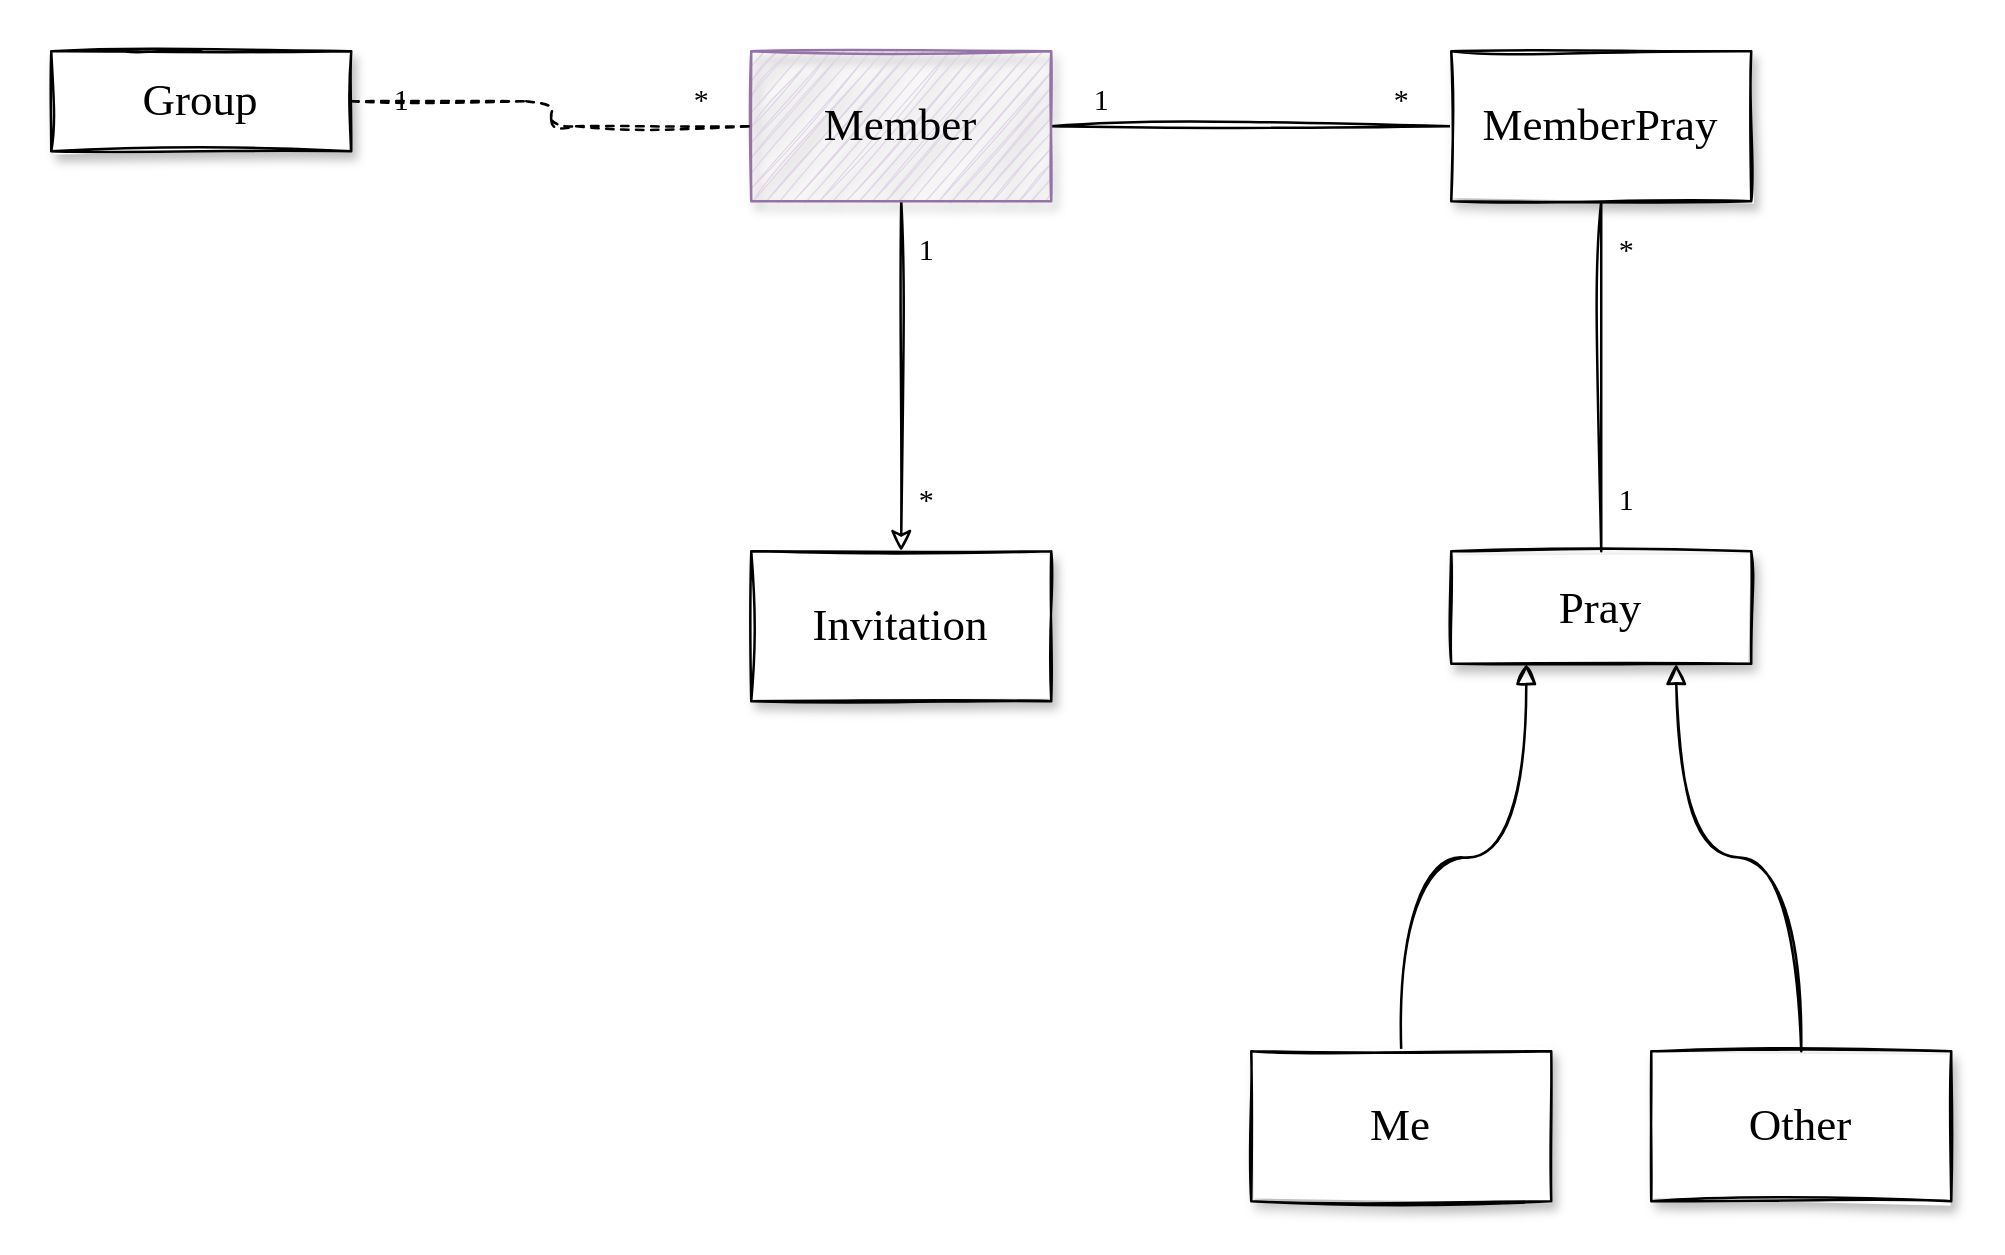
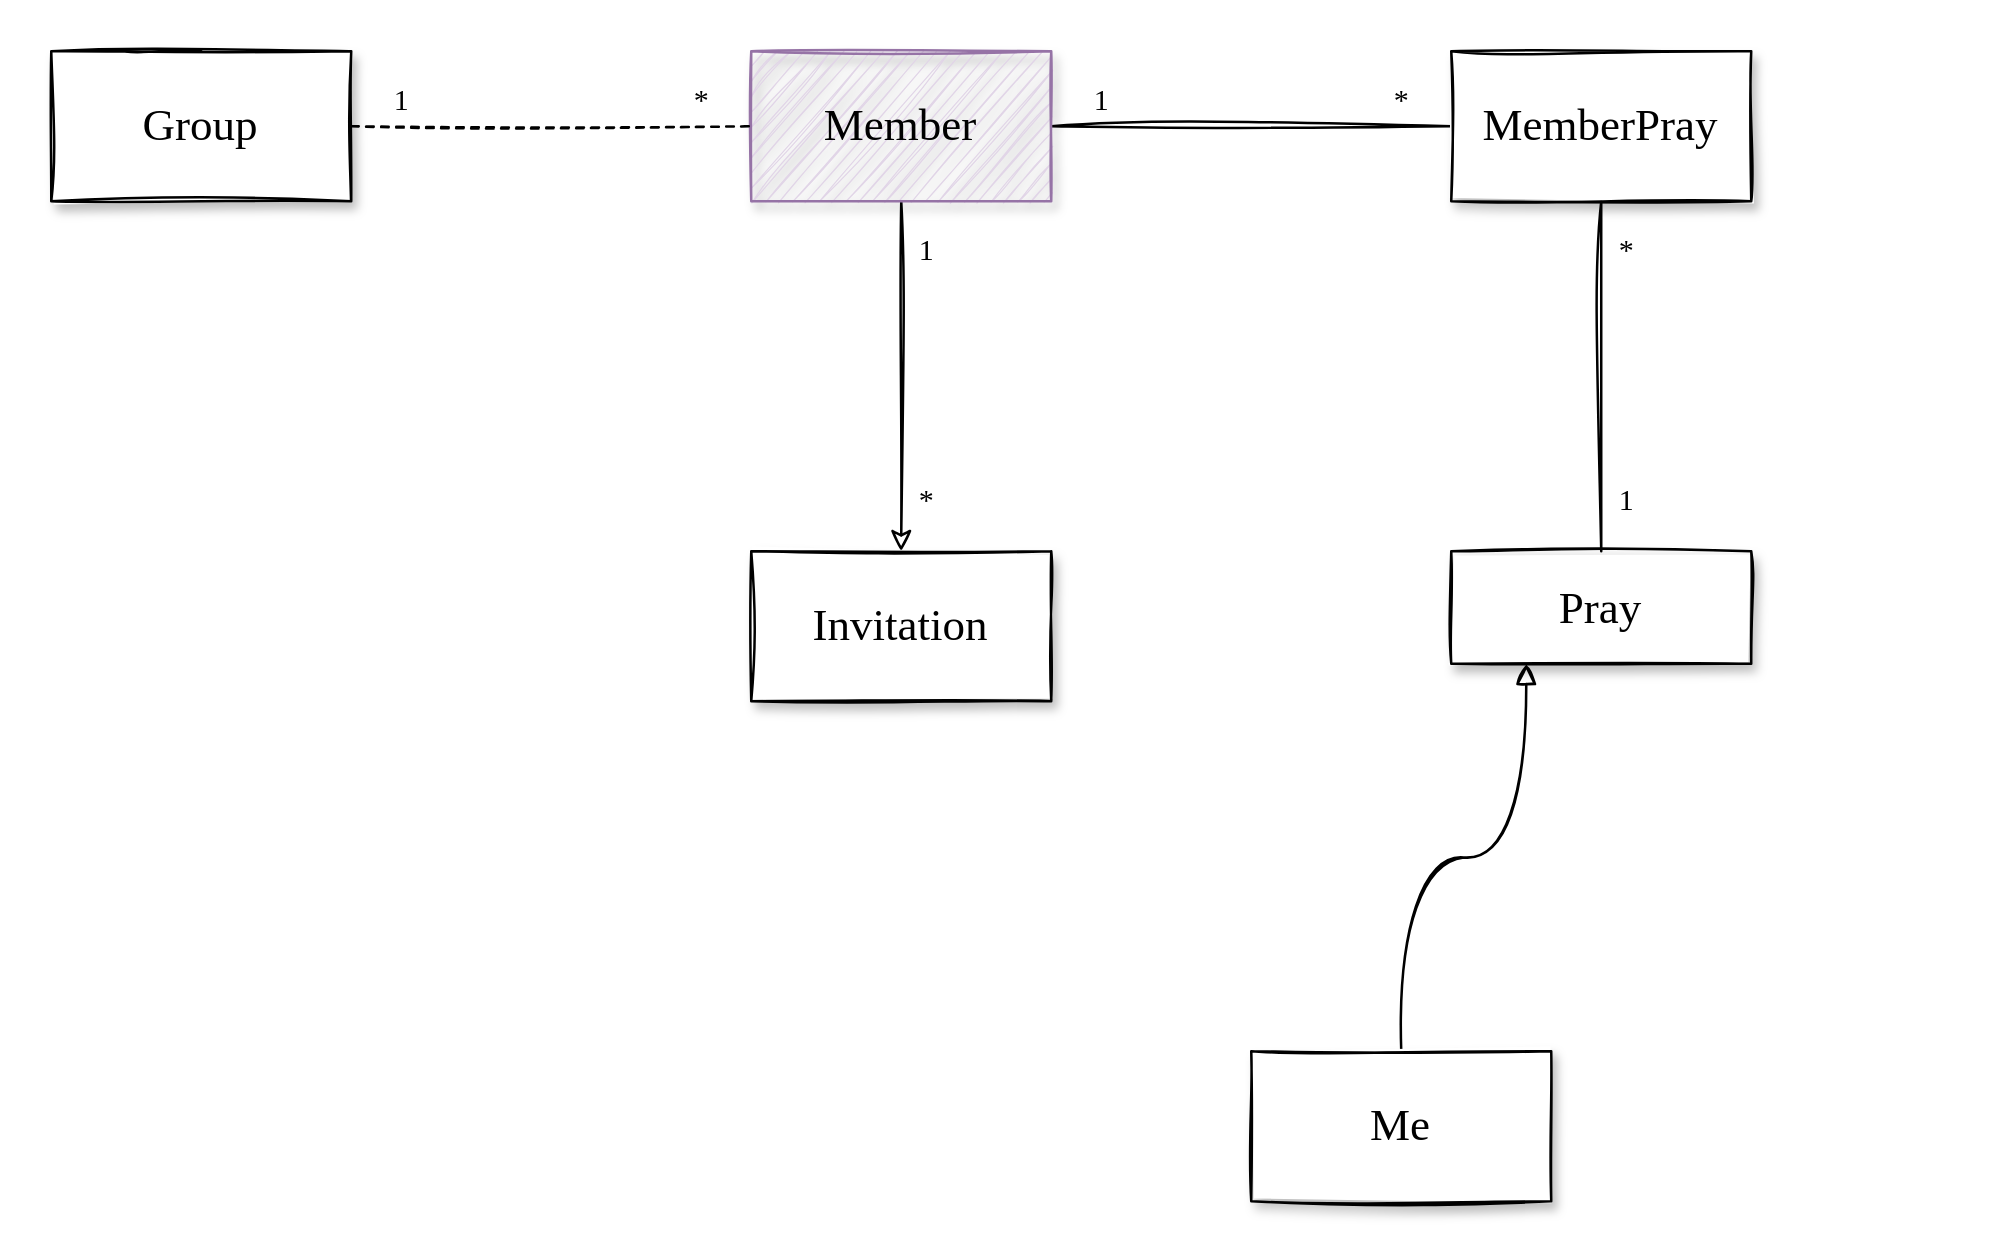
(201, 101) -> (201, 126)
(1746, 859) -> none
(1801, 1126) -> none
